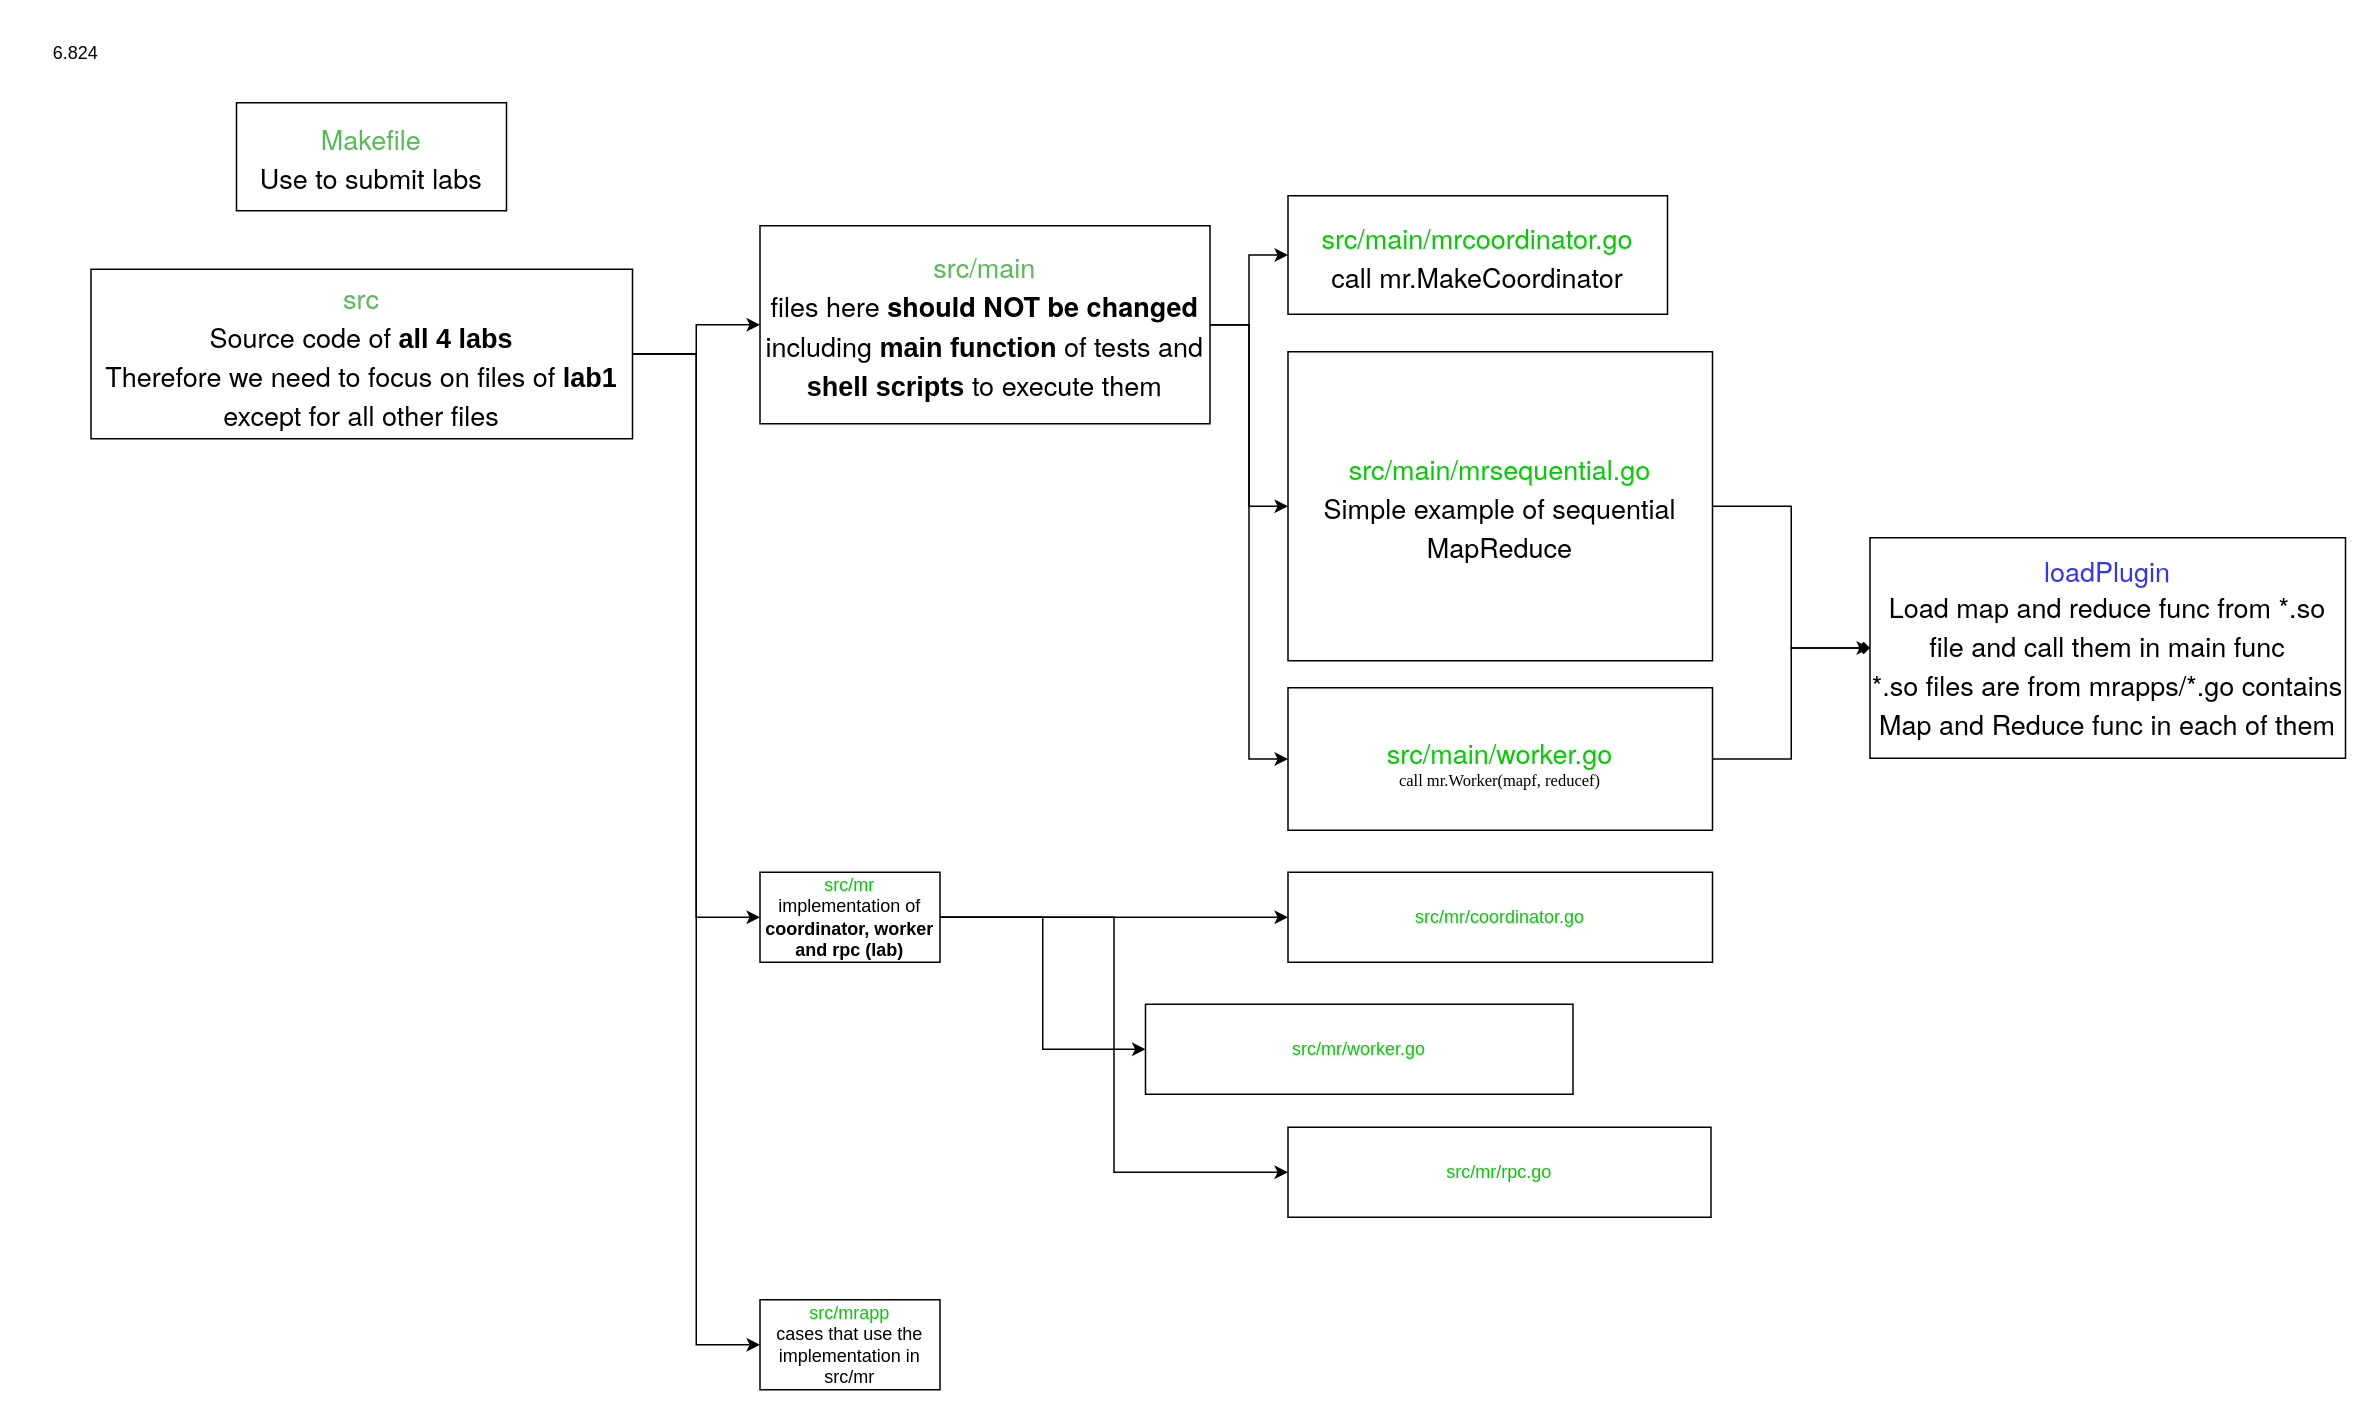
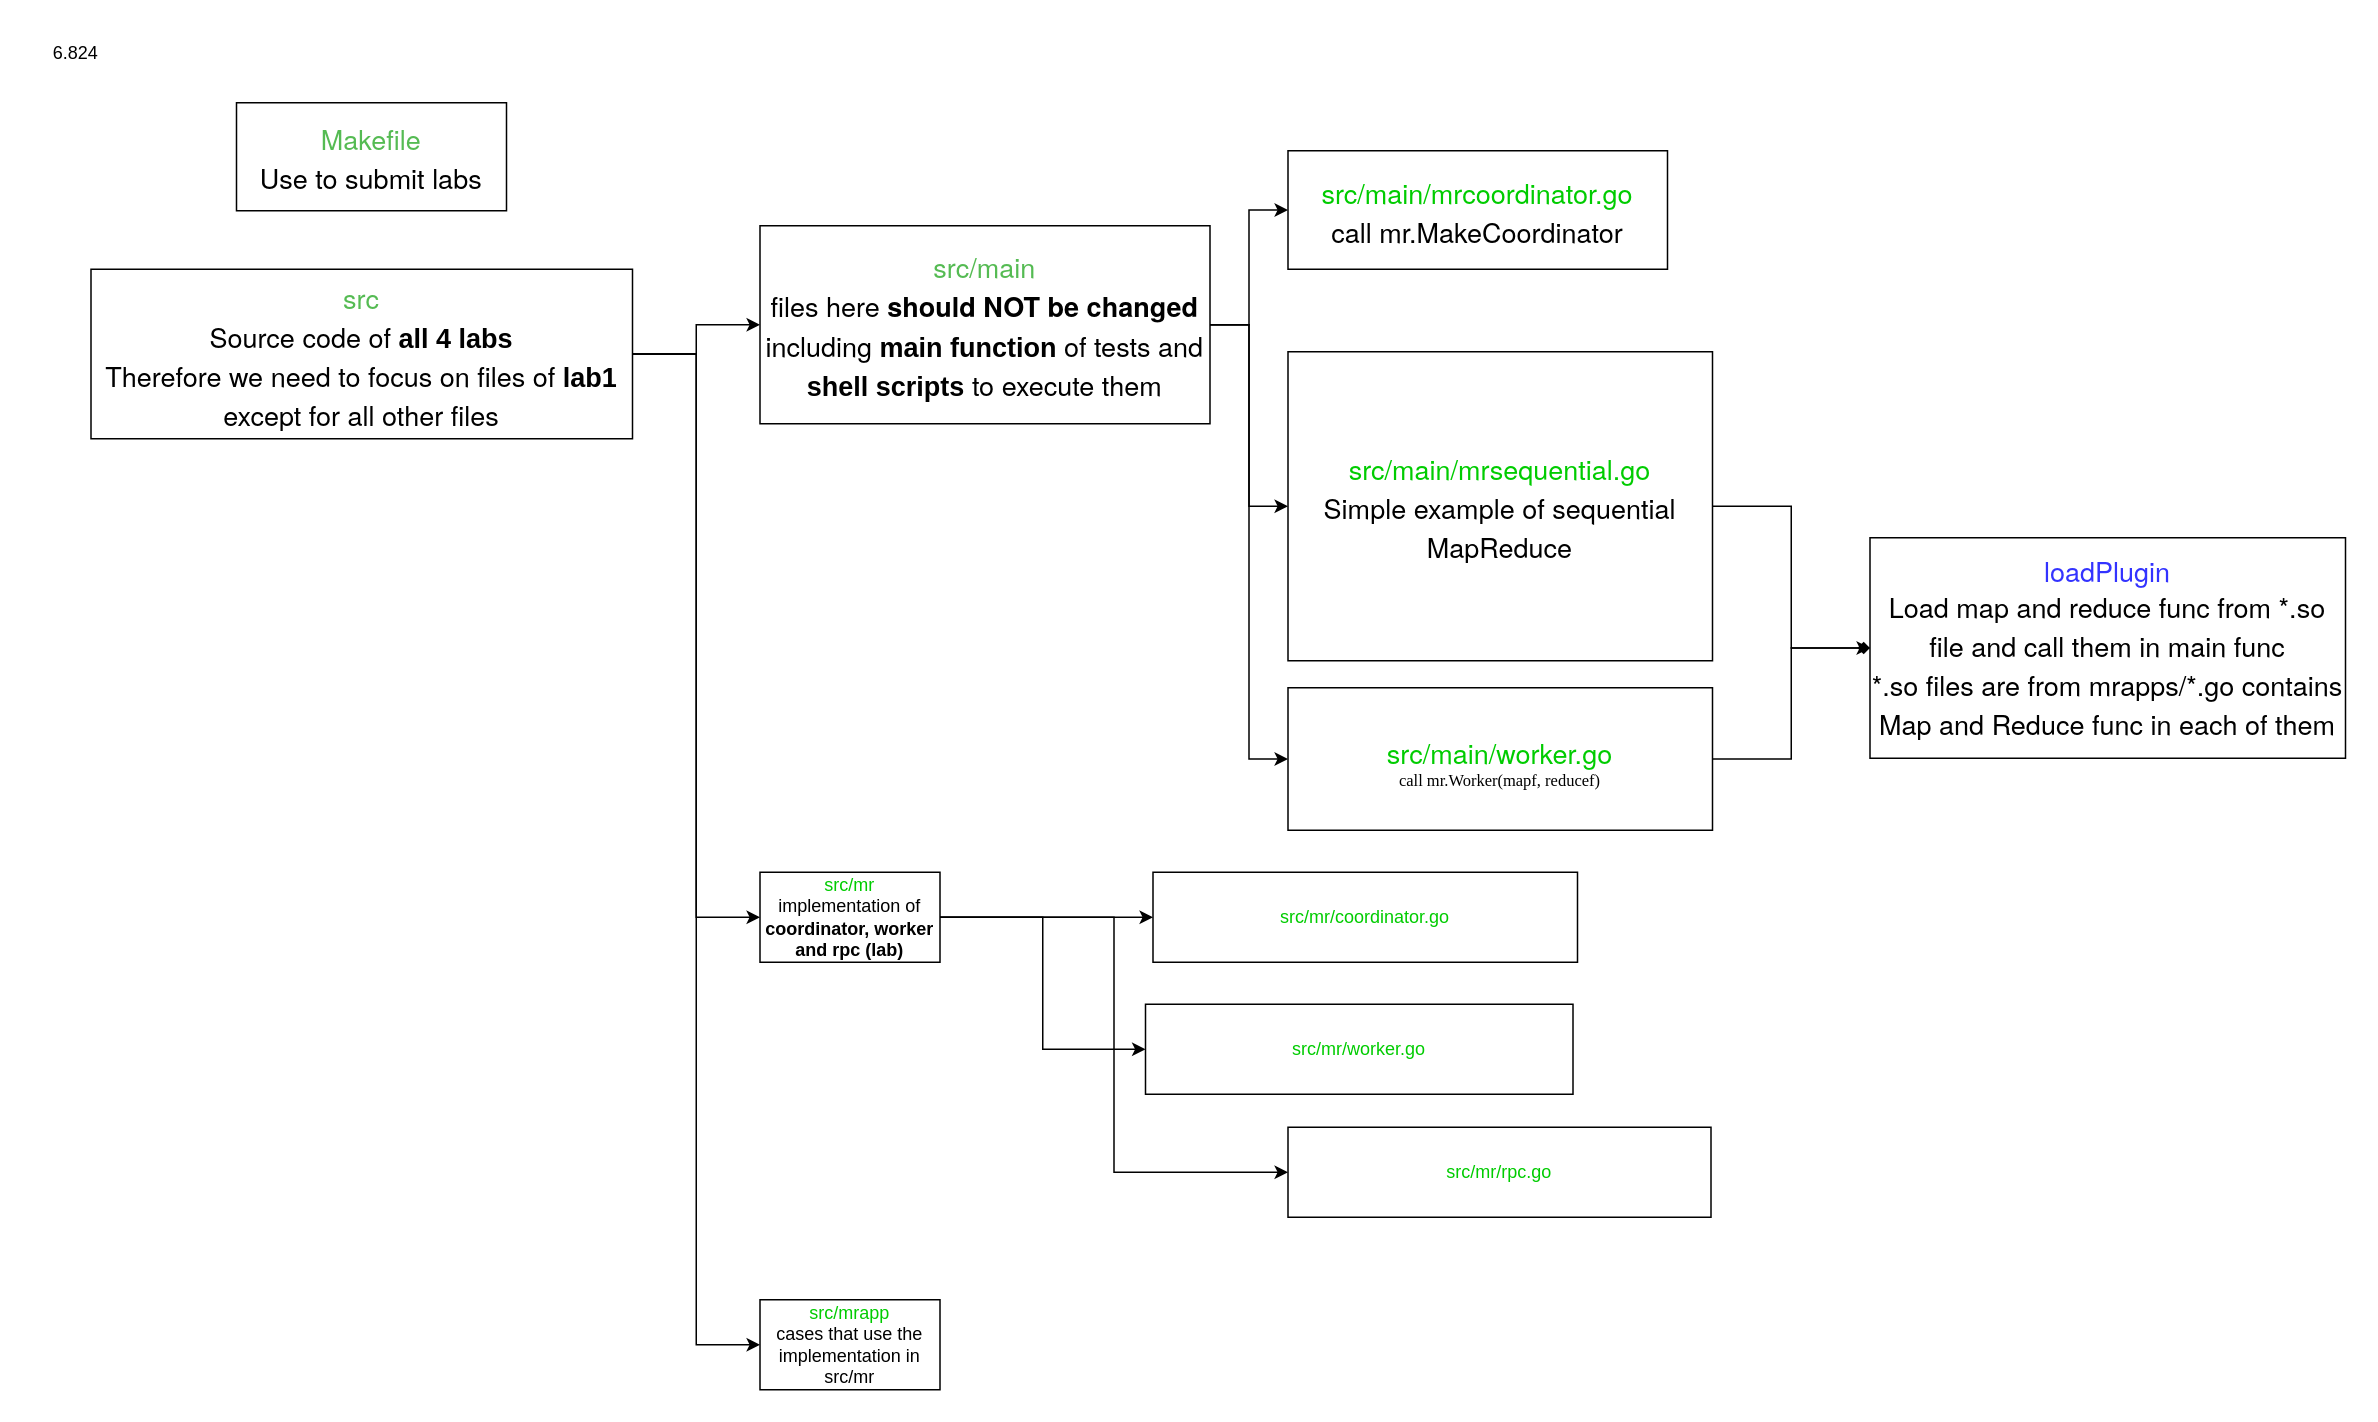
(1478, 255) -> (1478, 210)
(1500, 917) -> (1365, 917)
